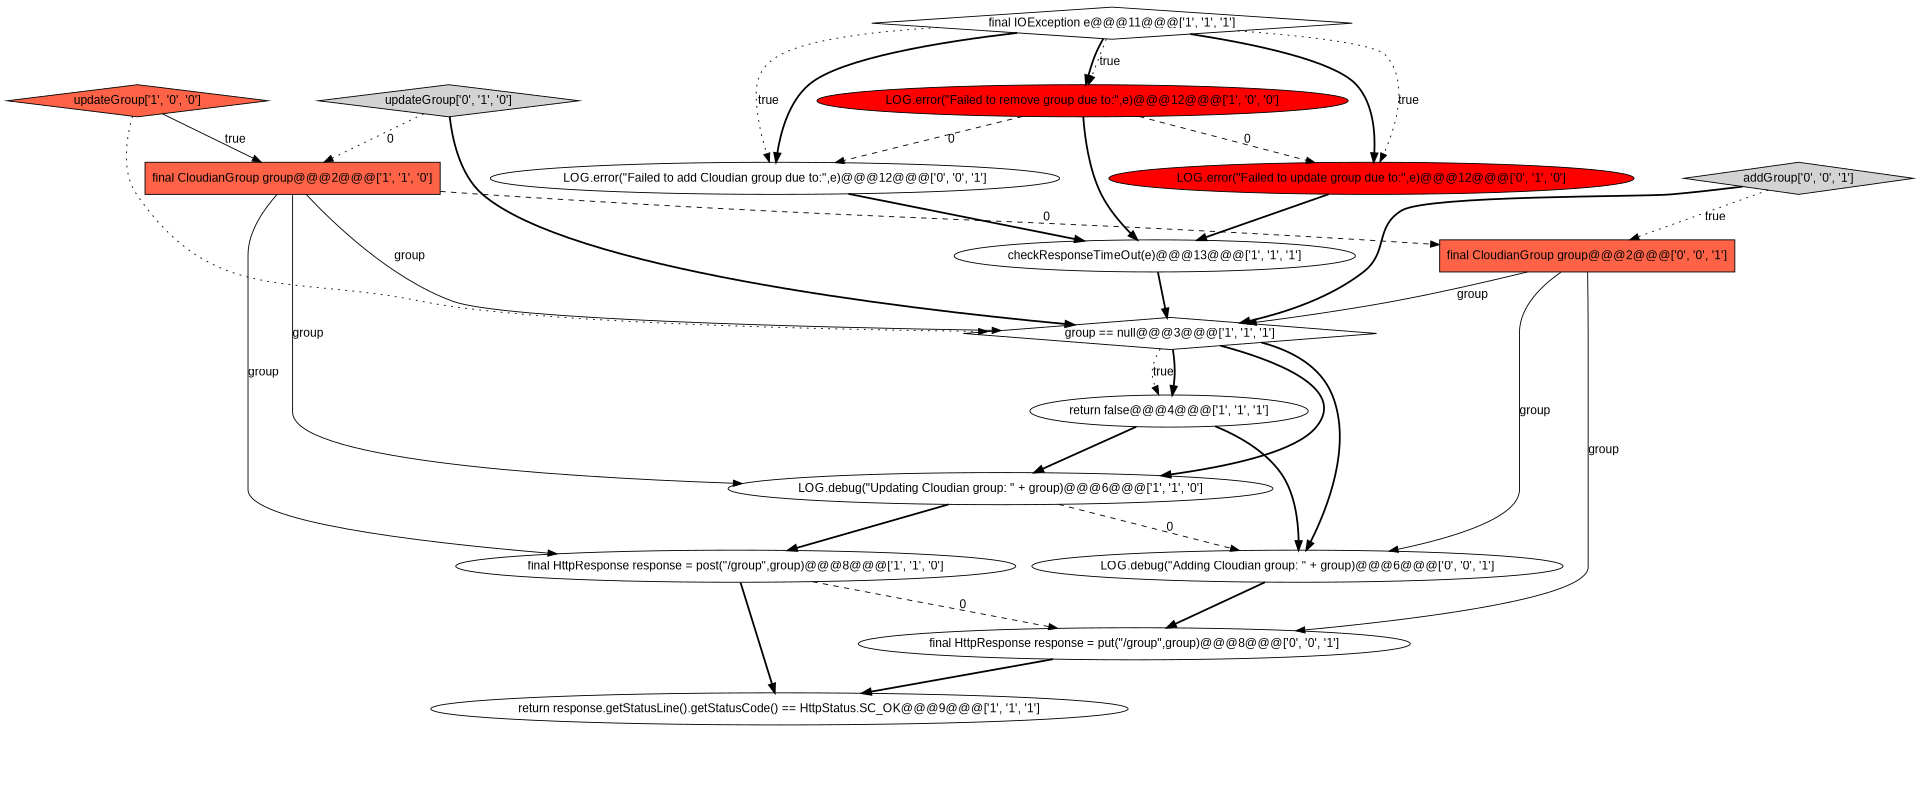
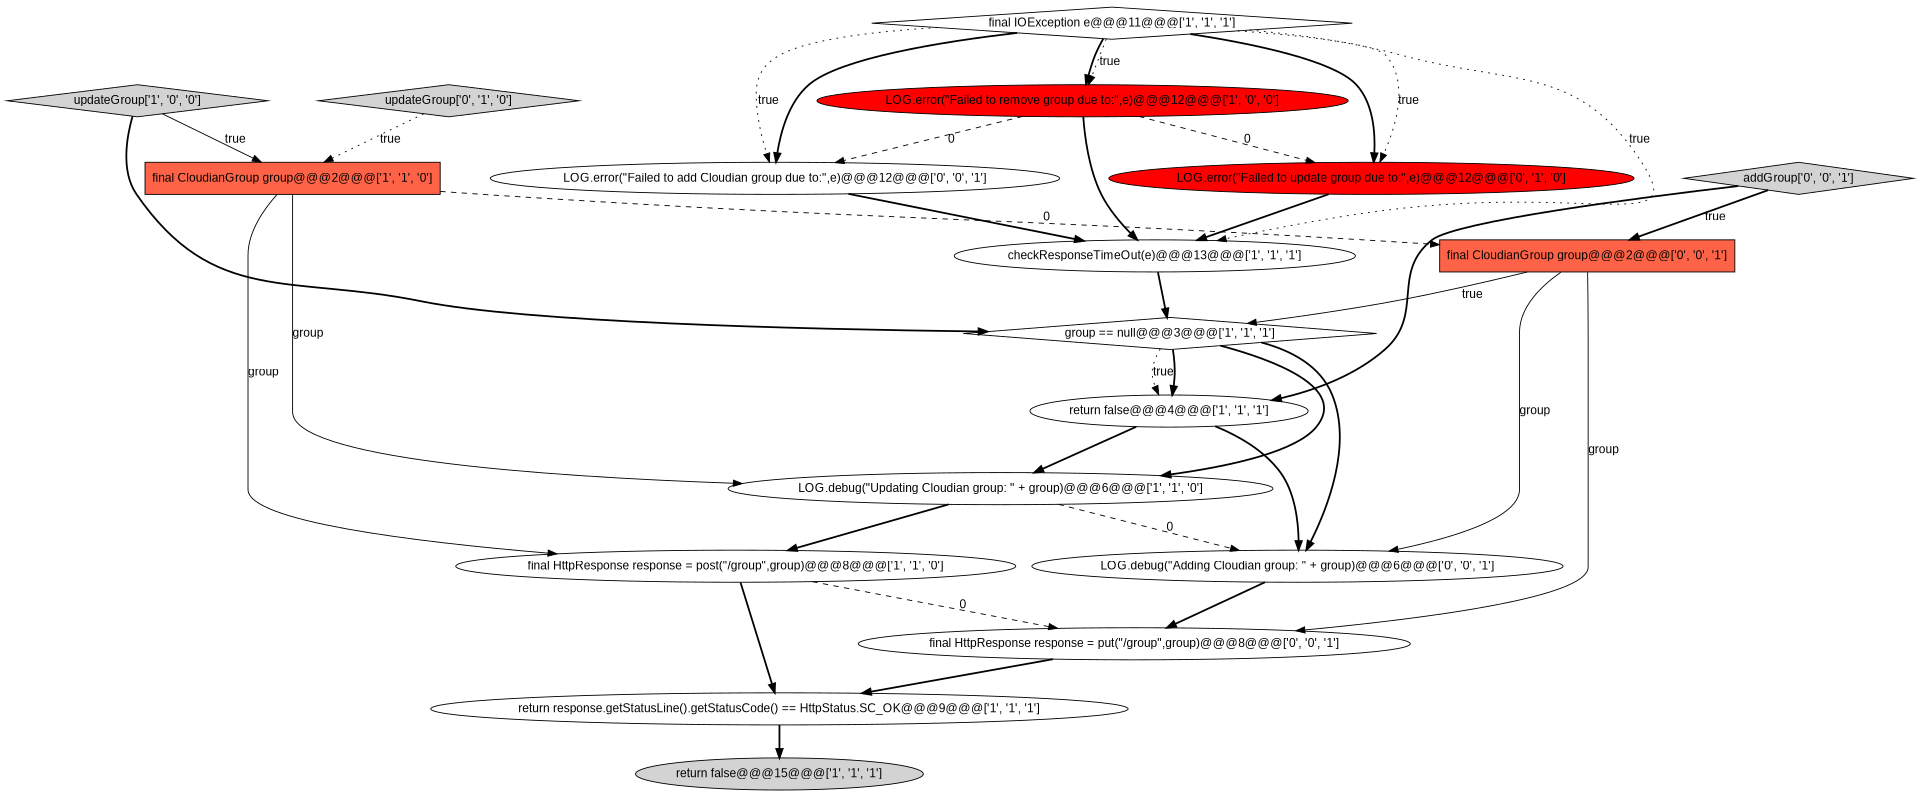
(137, 101) -> (137, 101)
(391, 140) -> (391, 140)
none -> (1651, 180)
(1472, 200) -> (1466, 228)
(1703, 213) -> (1703, 213)
(725, 277) -> none
(1473, 295) -> (1473, 295)
(451, 300) -> none
(430, 303) -> (501, 312)
none -> (779, 774)
